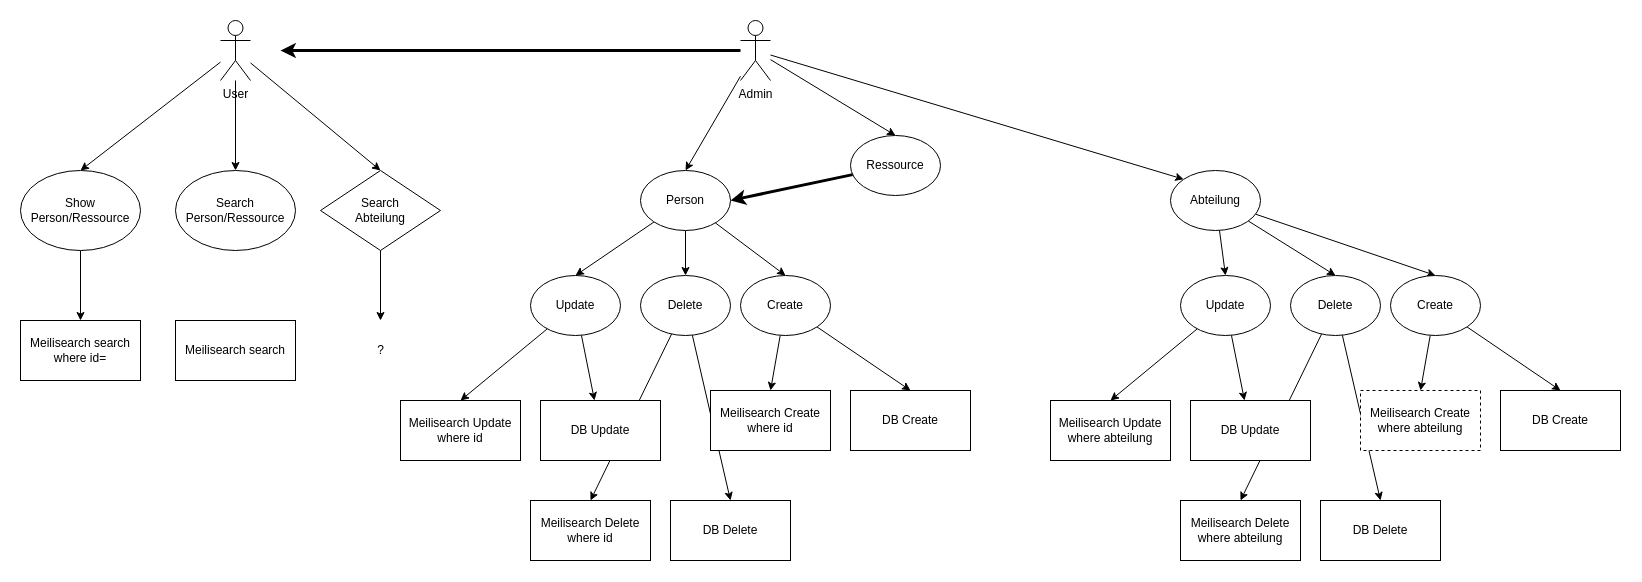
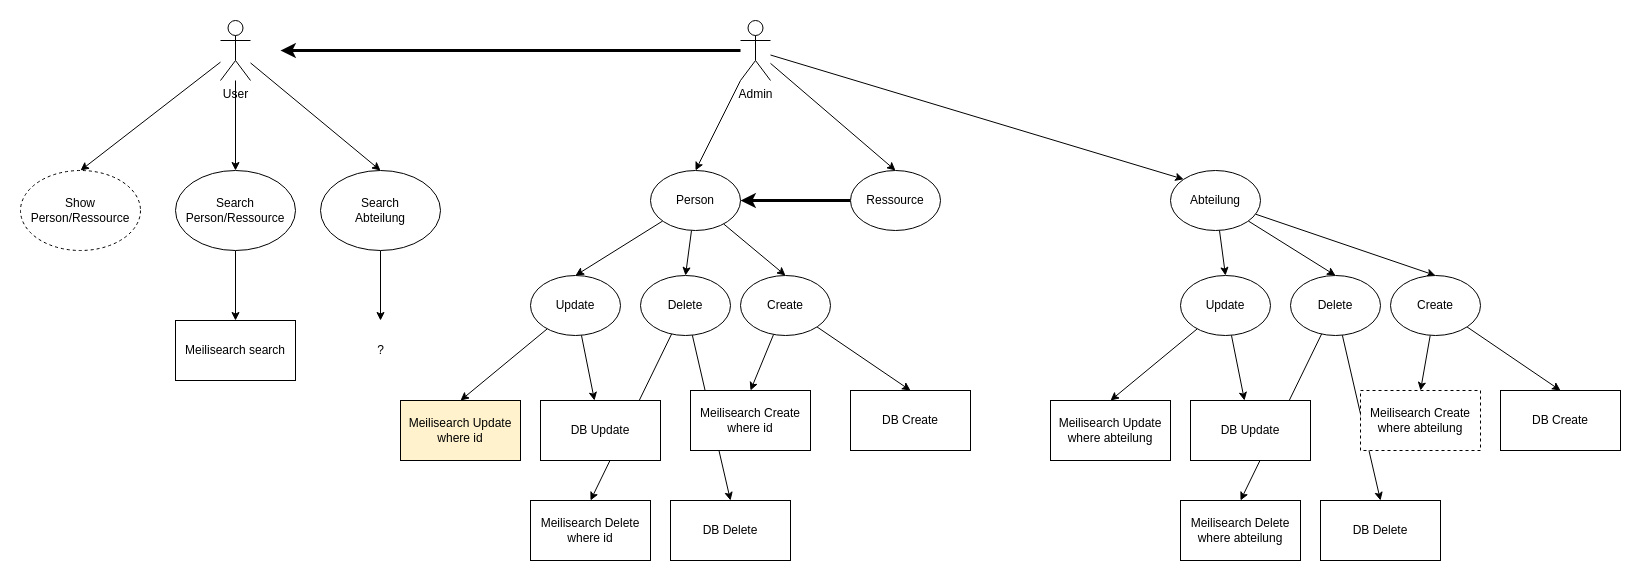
(896, 166) -> (896, 201)
(686, 201) -> (696, 201)
(81, 211) -> (81, 211)
(381, 211) -> (381, 211)
(81, 282) -> none
none -> (236, 282)
(81, 351) -> none
(771, 421) -> (751, 421)
(461, 431) -> (461, 431)
